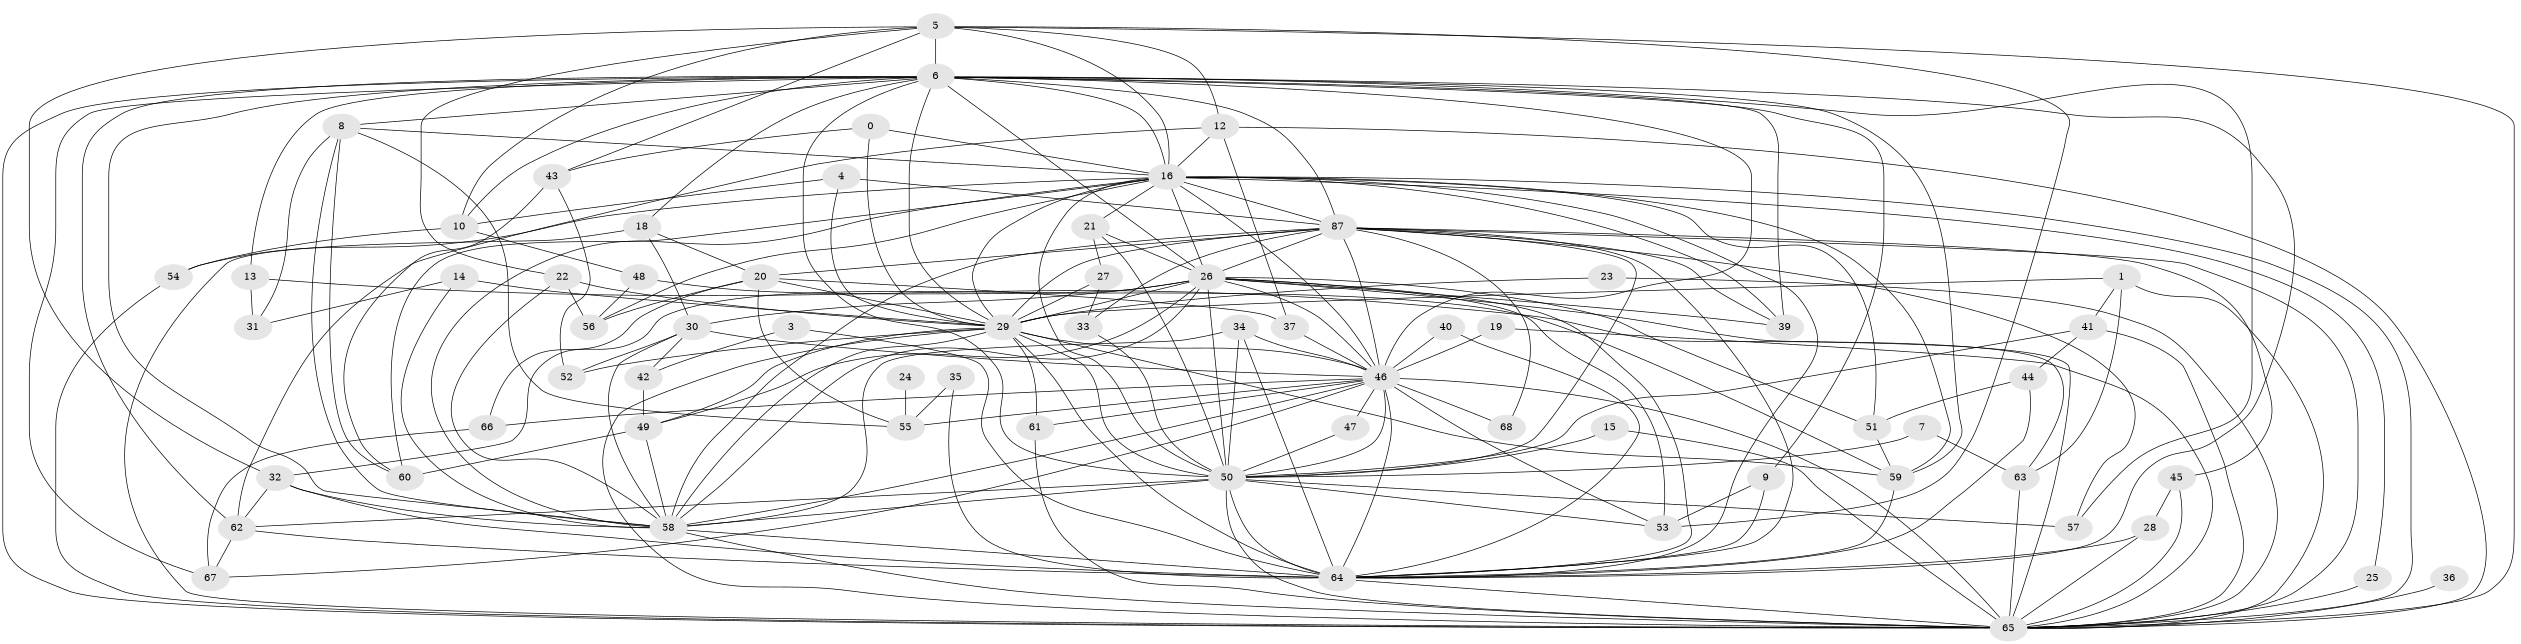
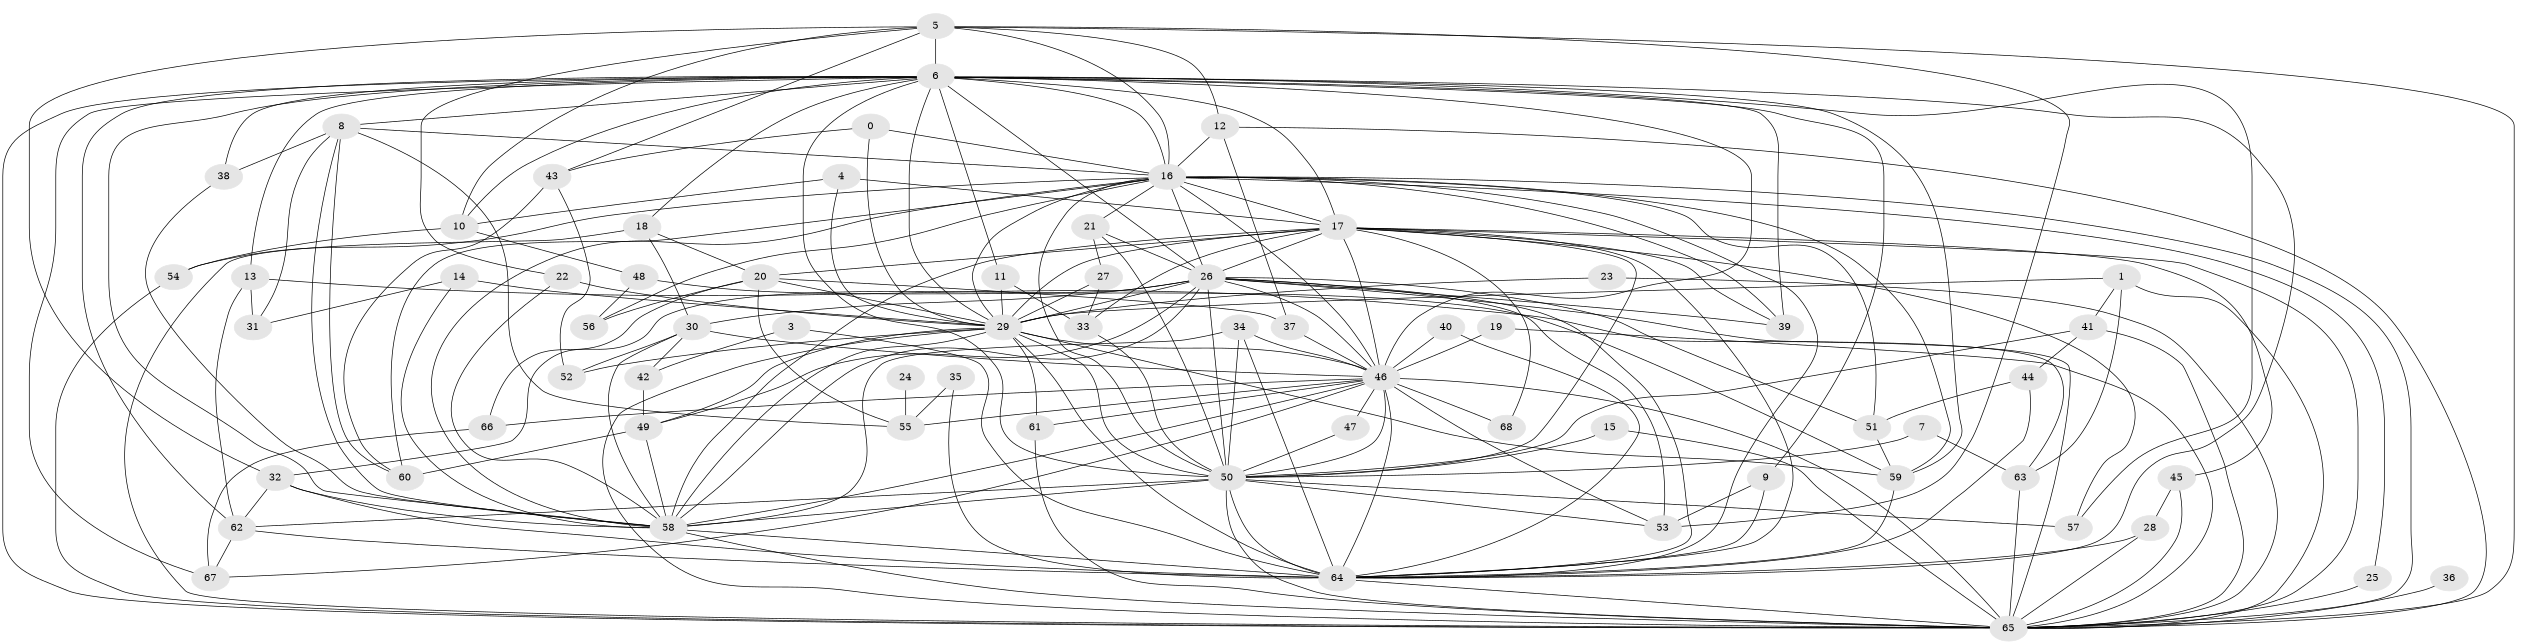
none -> (224, 177)
(621, 209) -> (216, 400)
(1338, 227) -> (1338, 227)
none -> (1001, 277)
(574, 298) -> none
